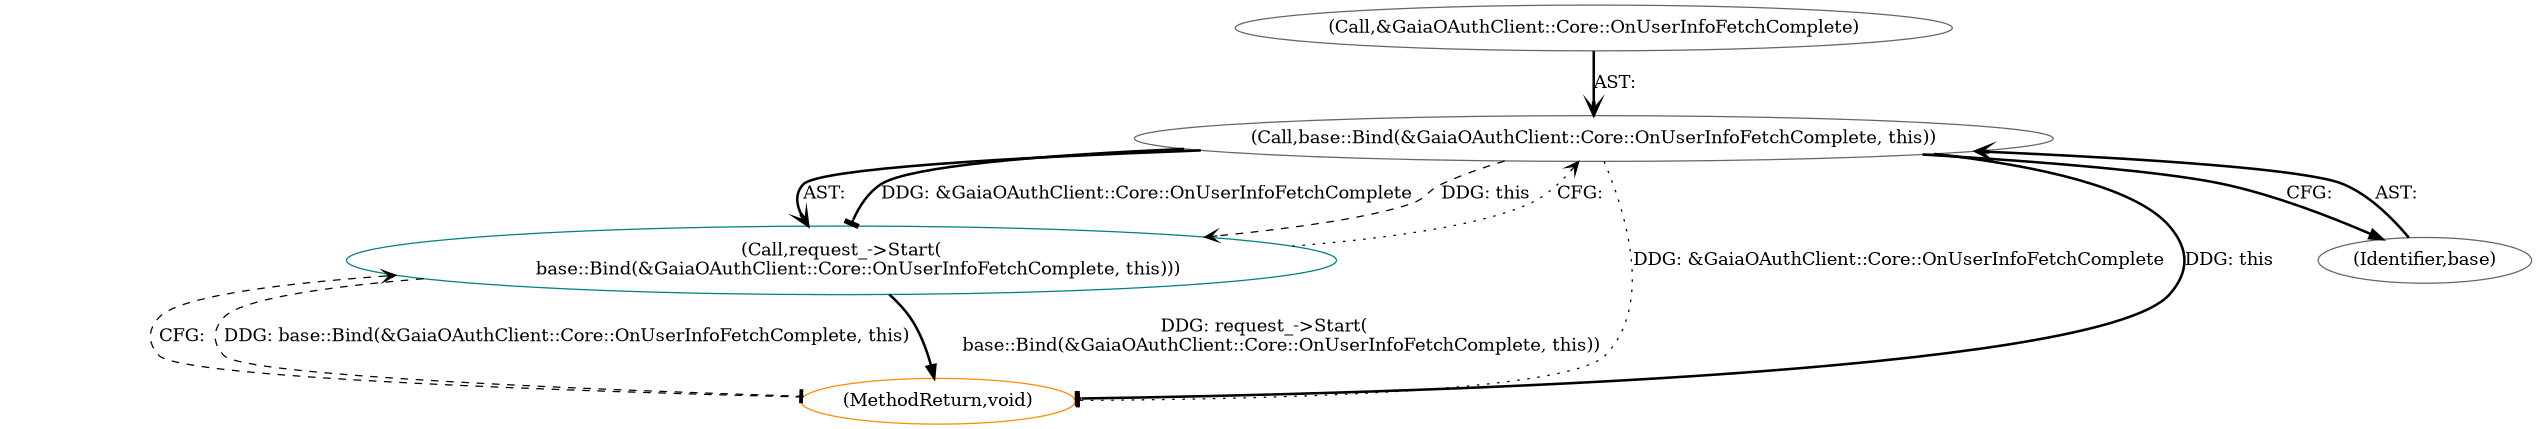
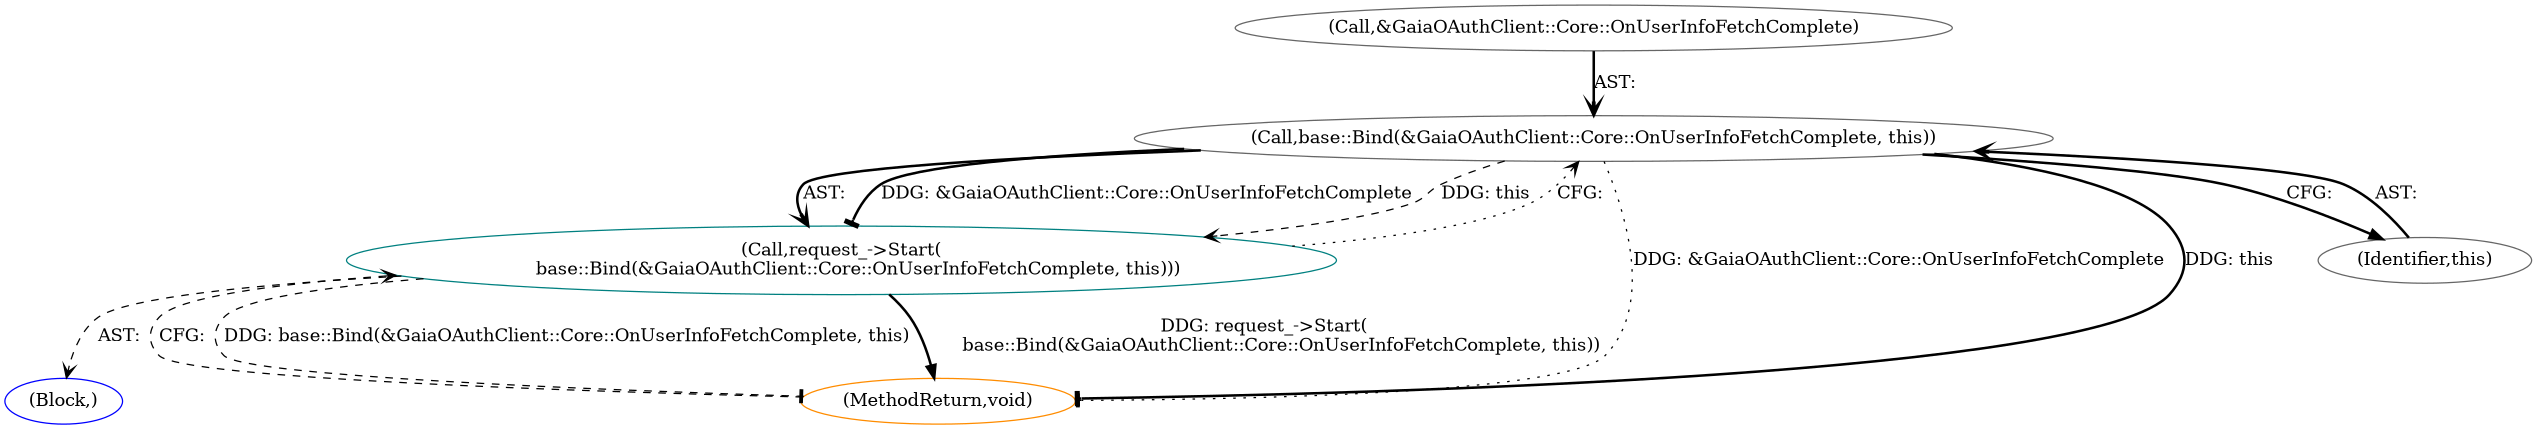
(2425, 260) -> (2425, 260)
none -> (64, 401)
